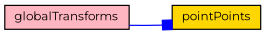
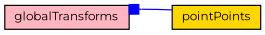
(145, 25) -> (157, 9)
